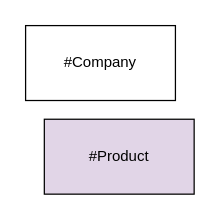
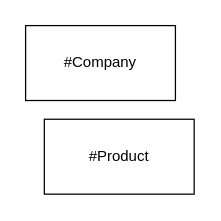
(119, 157) -> (119, 157)
